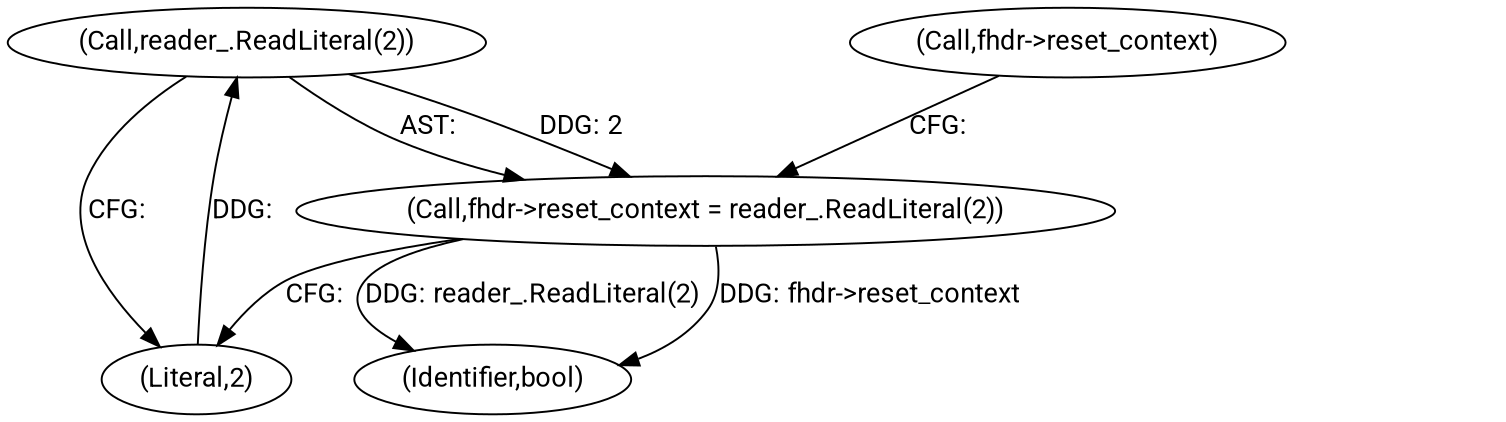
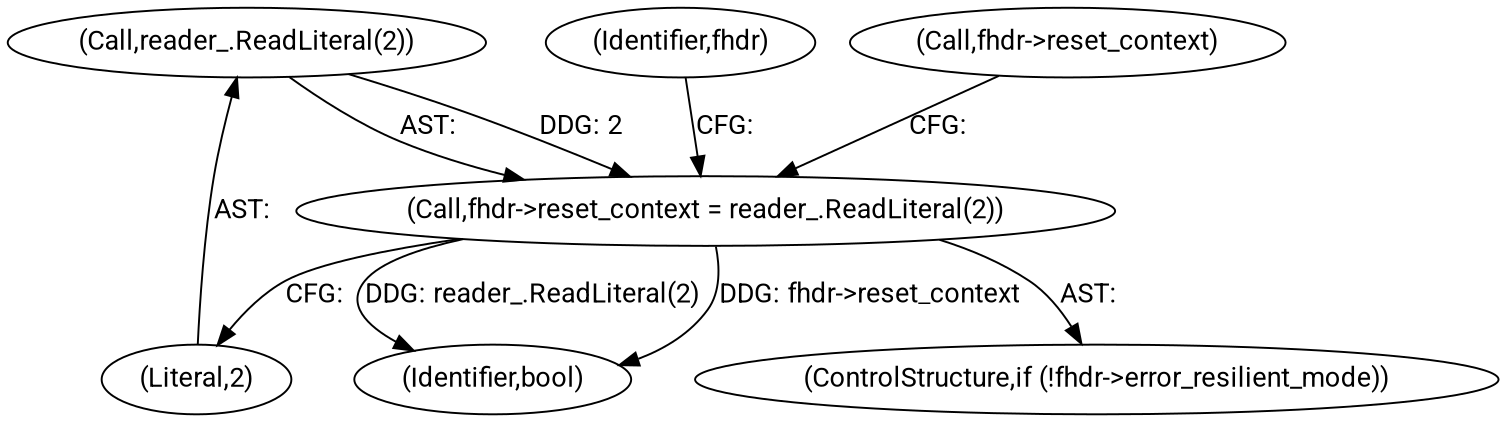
none -> (681, 43)
(83, 193) -> none
(247, 211) -> (247, 211)
none -> (1097, 379)
